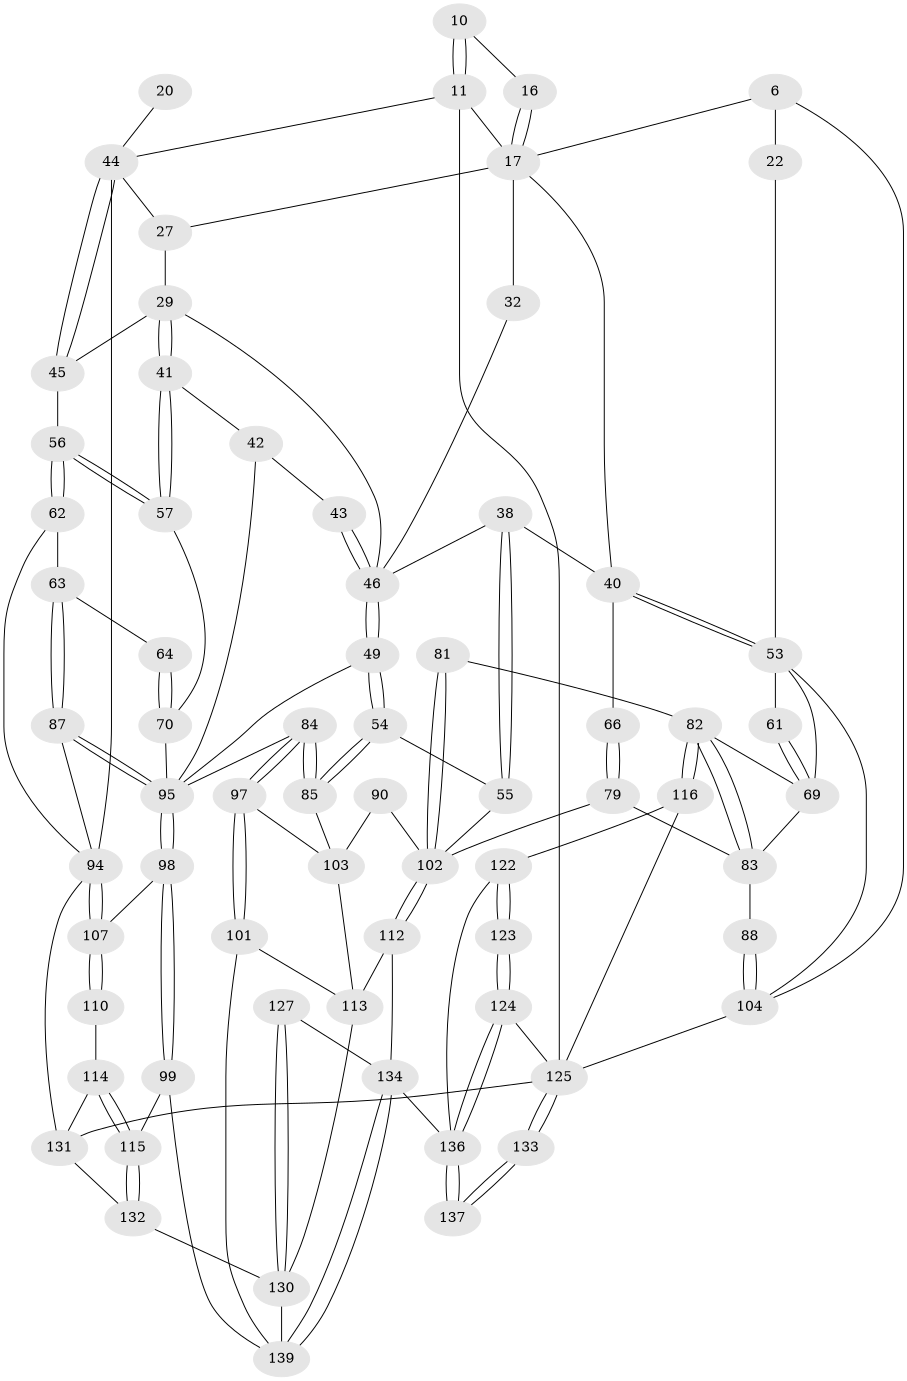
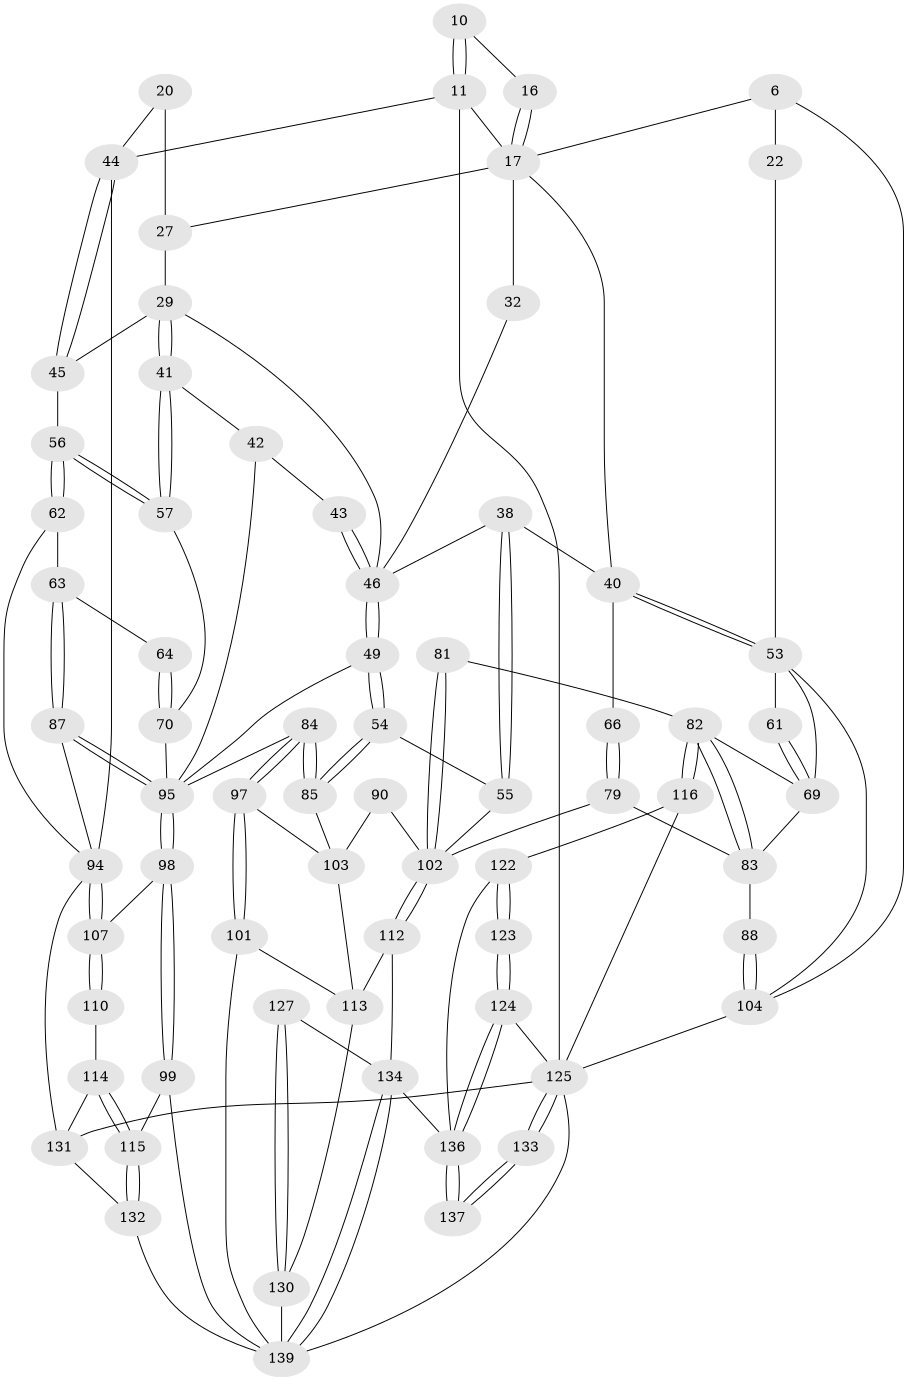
(138, 198) -> (165, 162)
(207, 1253) -> (180, 1311)
none -> (483, 1263)
